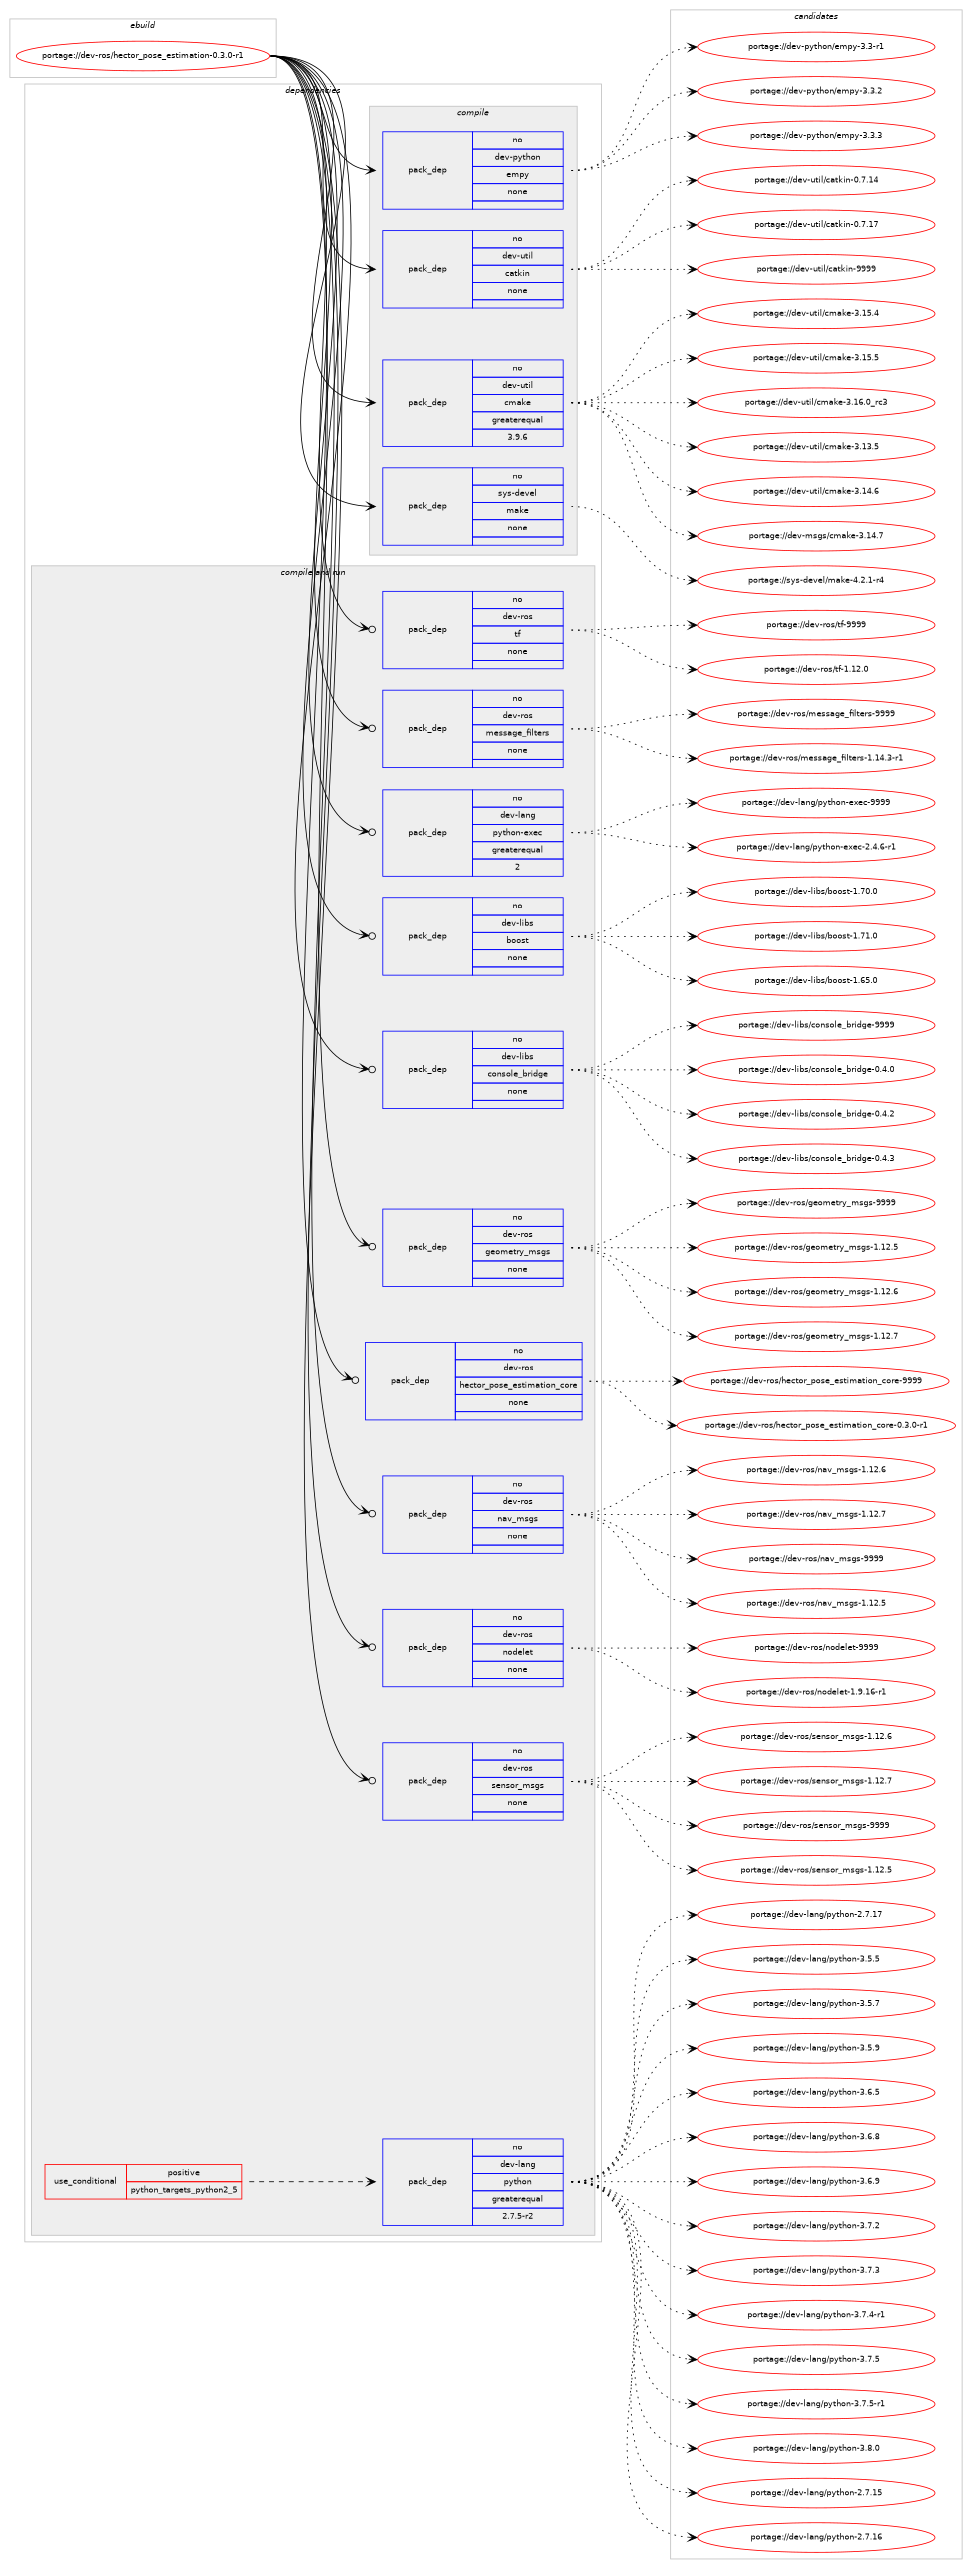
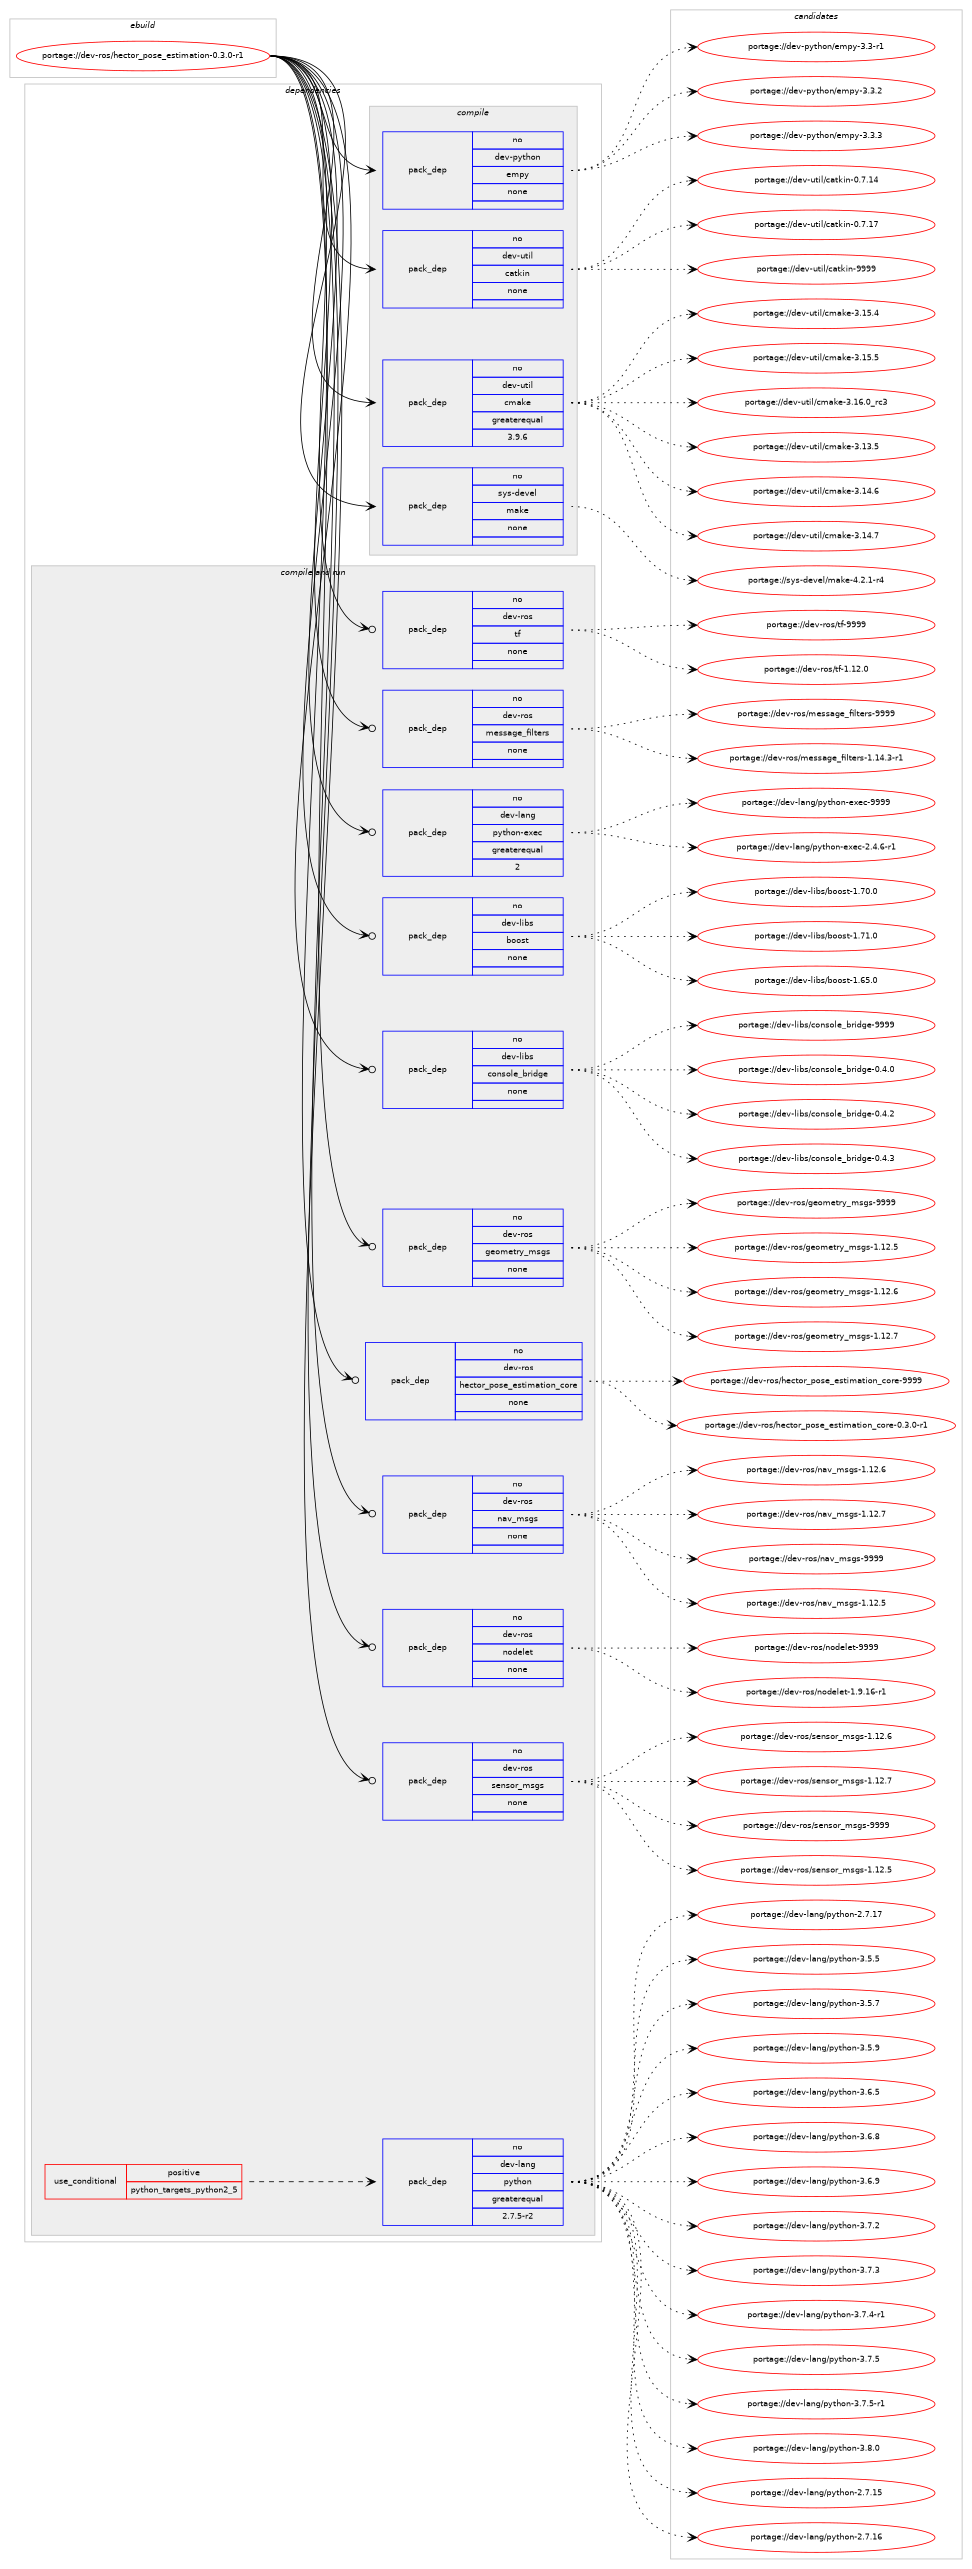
(816, 536) -> (816, 536)
